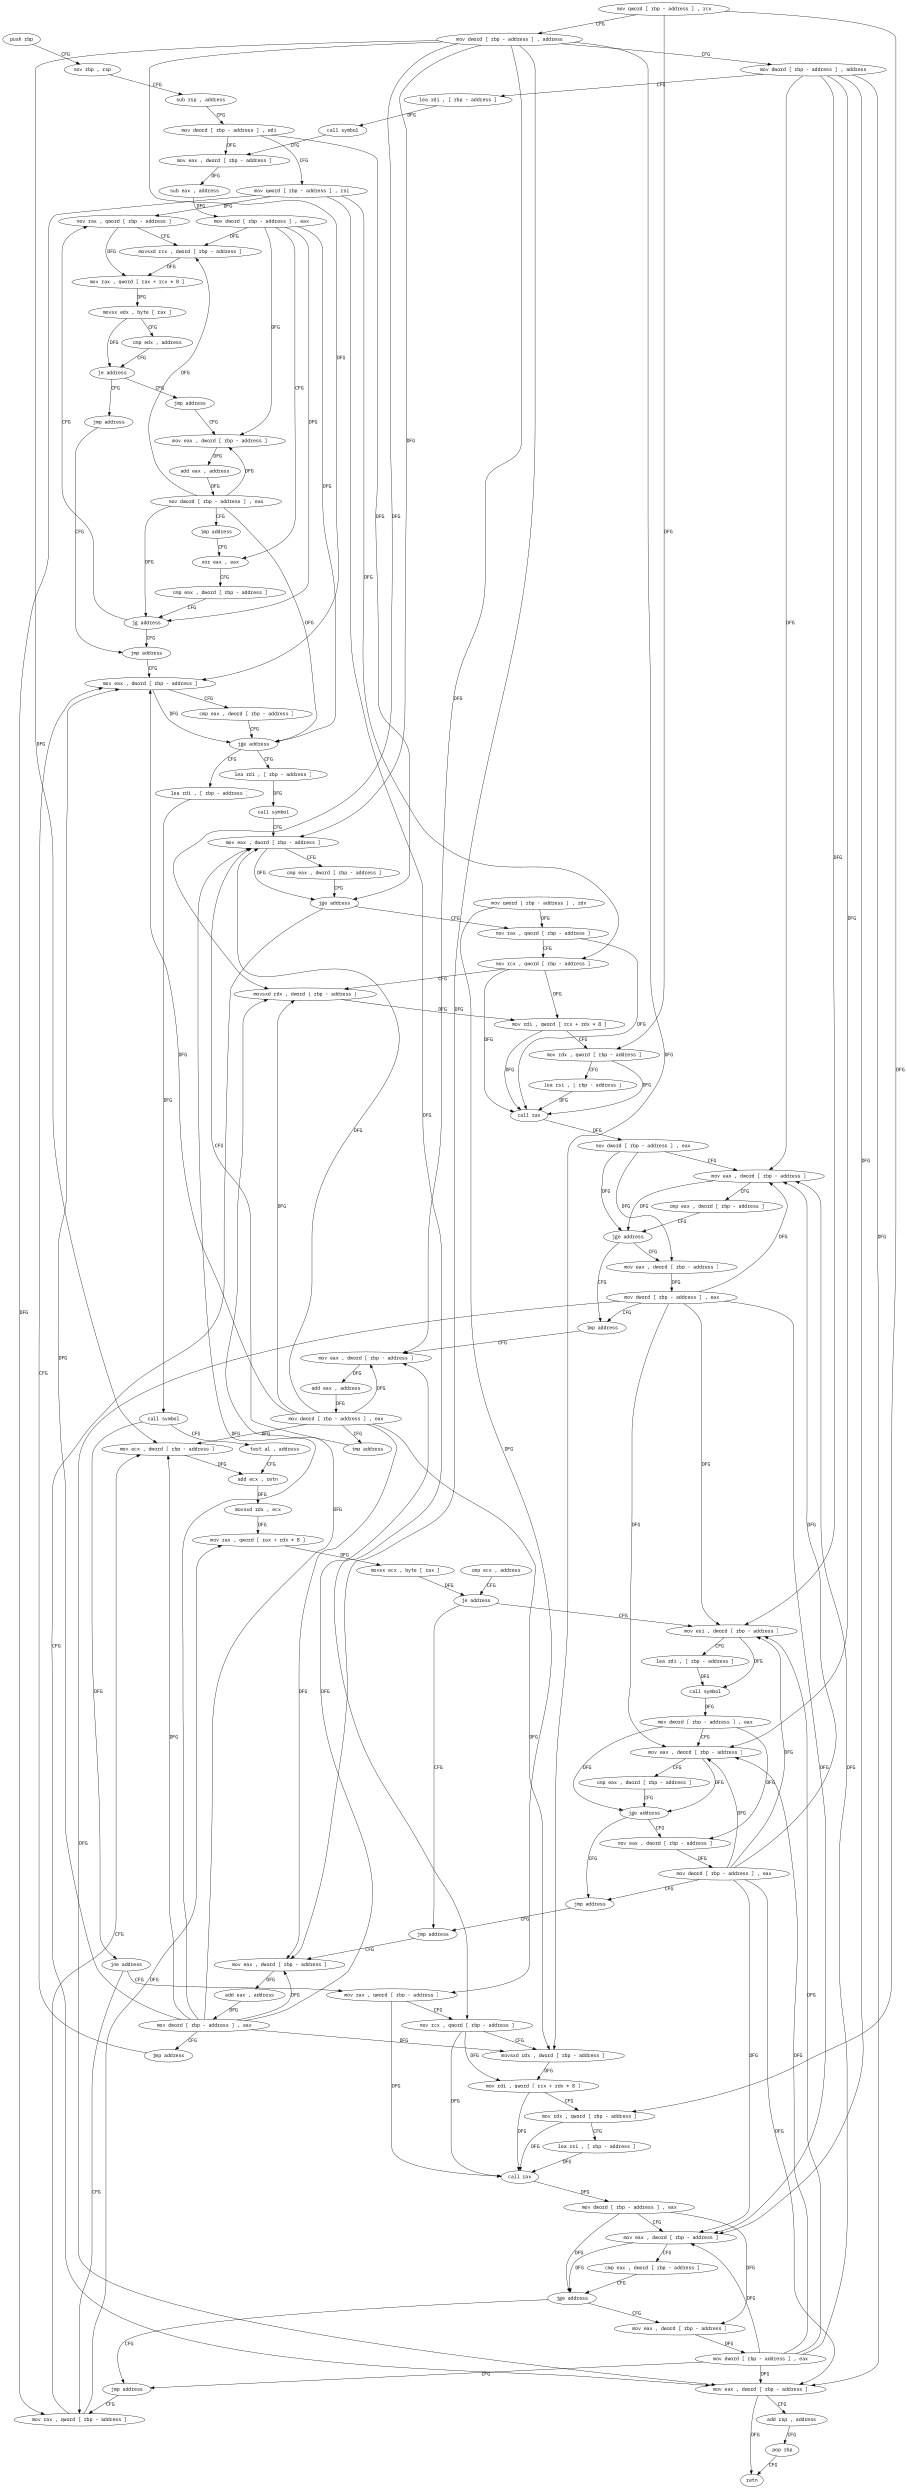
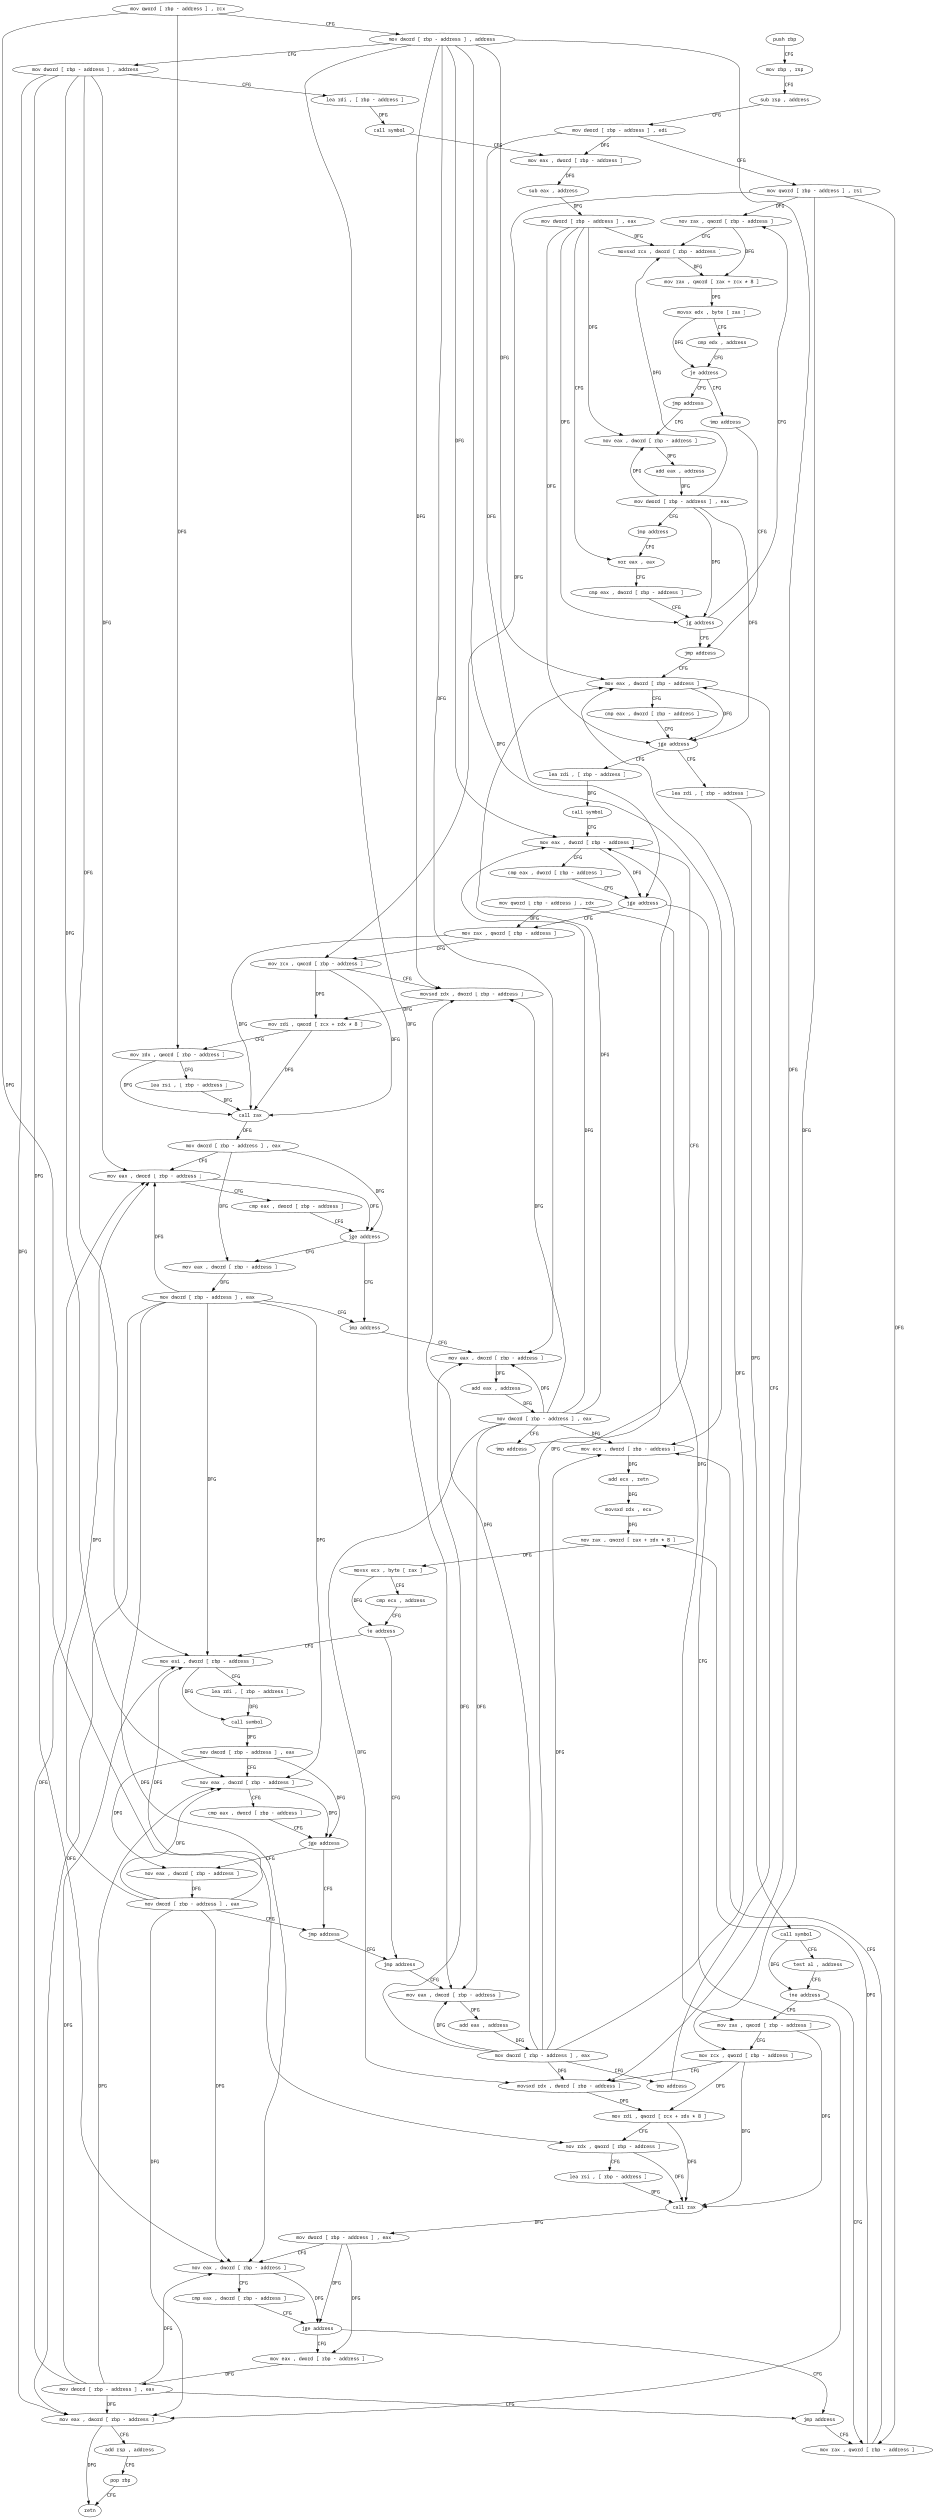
(267, 1463) -> (812, 1978)
none -> (394, 1584)
